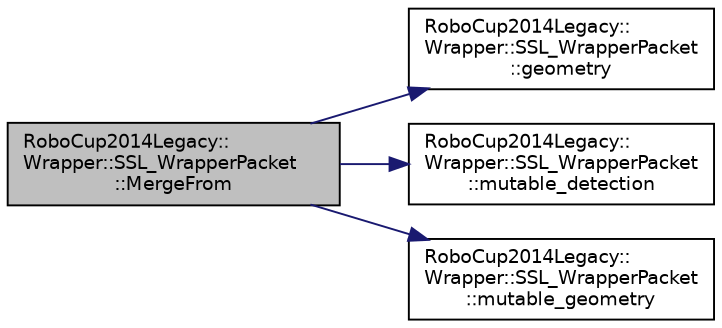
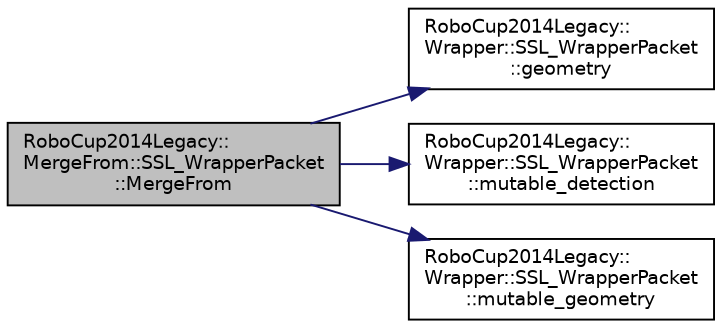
(174, 164) -> (174, 164)
